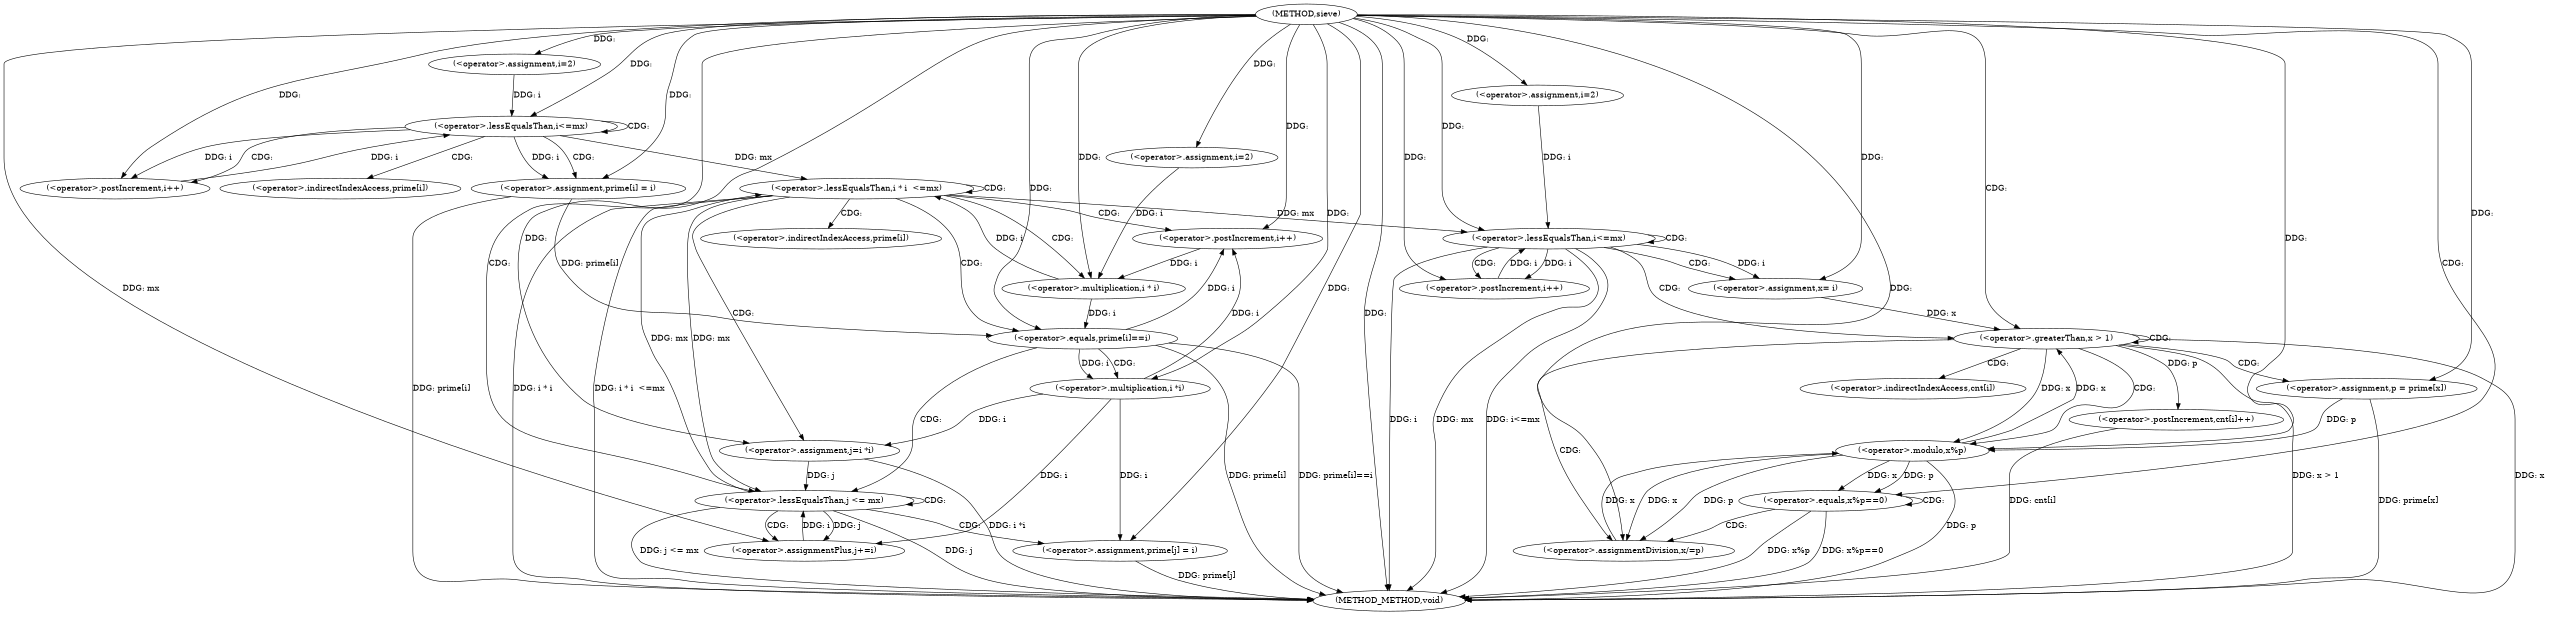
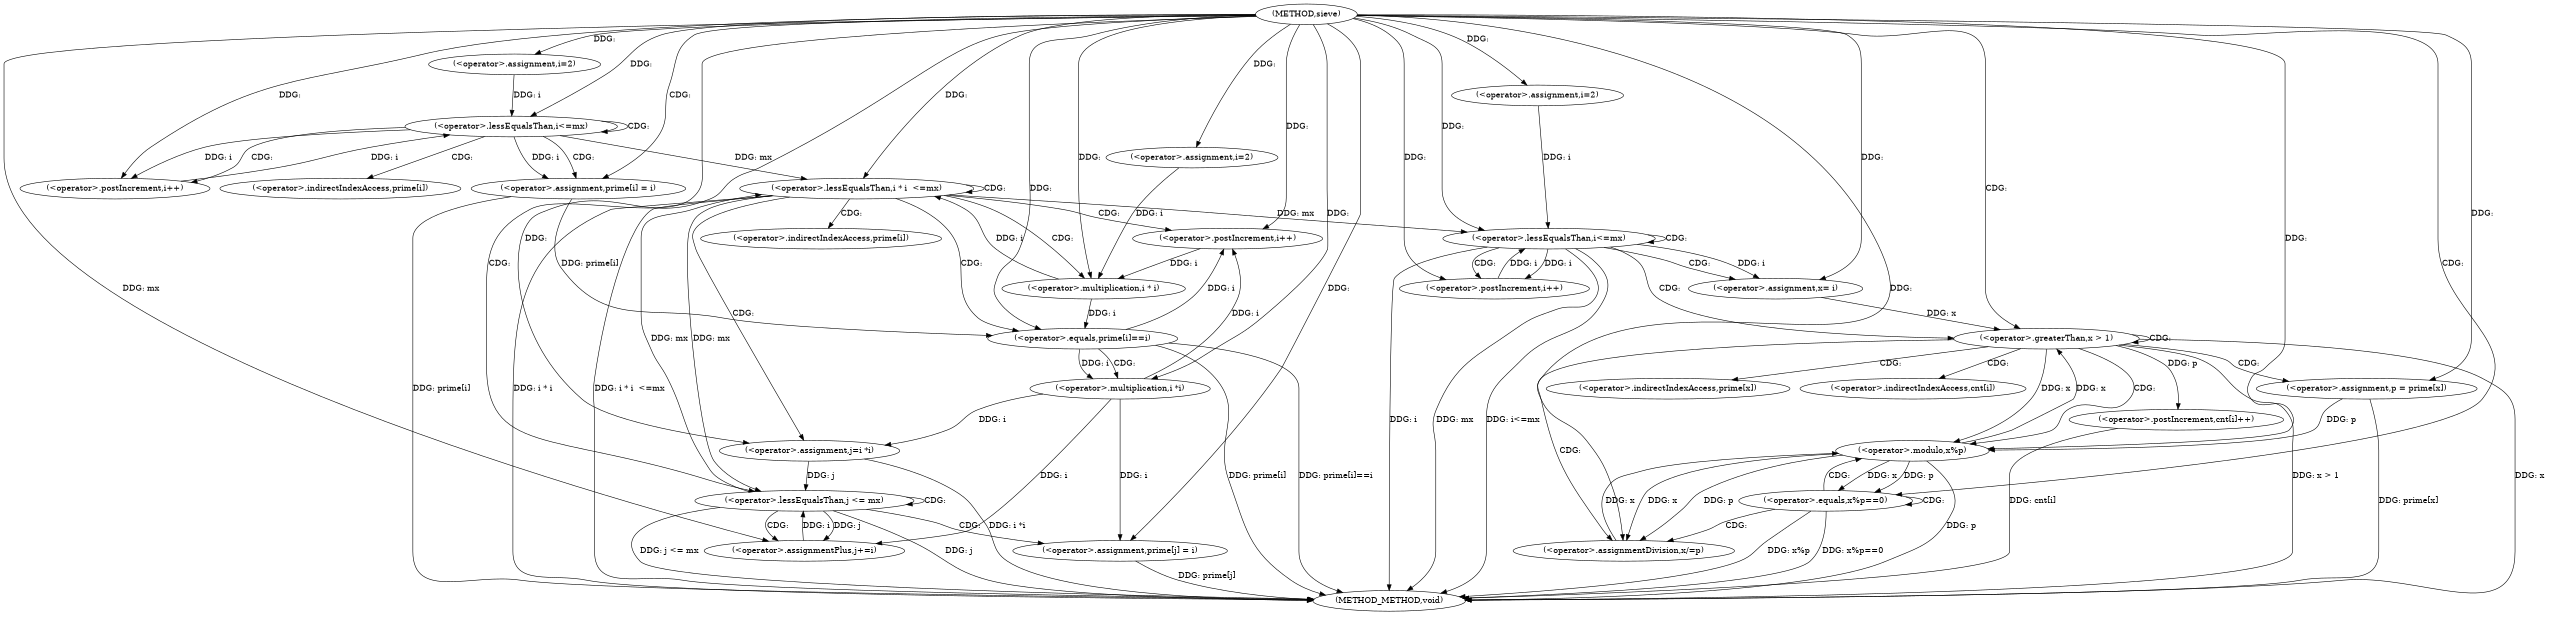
(682, 95) -> (682, 95)
(1367, 292) -> (1013, 39)
none -> (1668, 389)
(928, 402) -> none
none -> (1832, 468)
